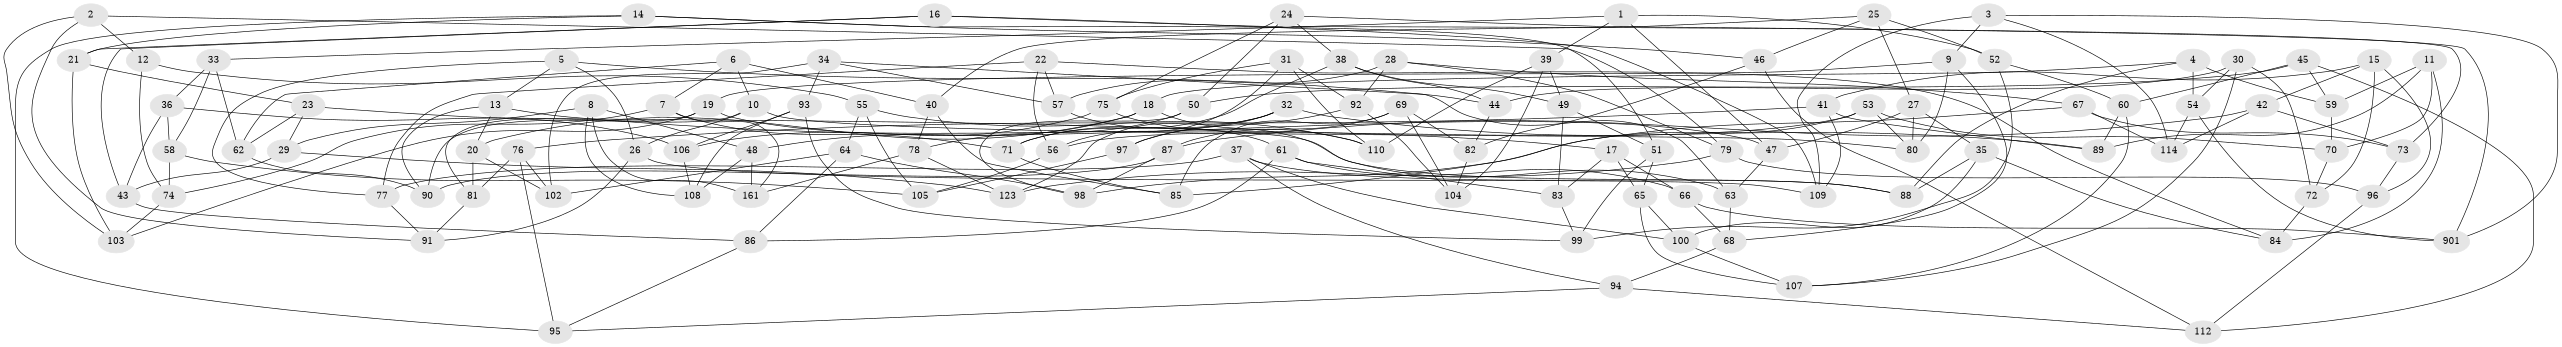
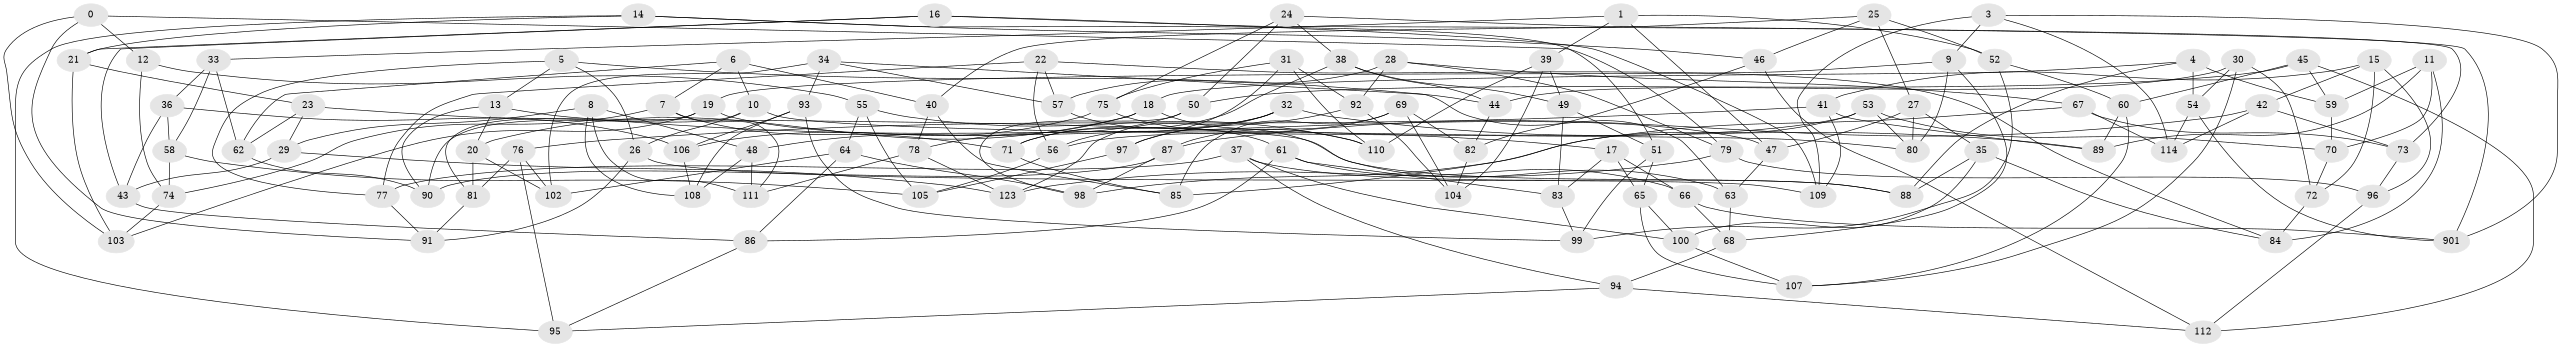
(91, 15) -> (91, 15)
(751, 196) -> (751, 196)
